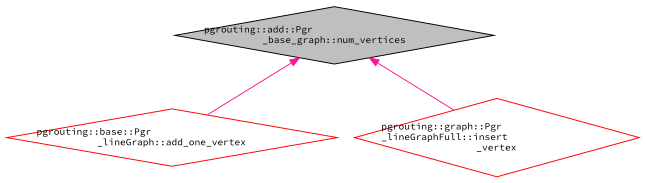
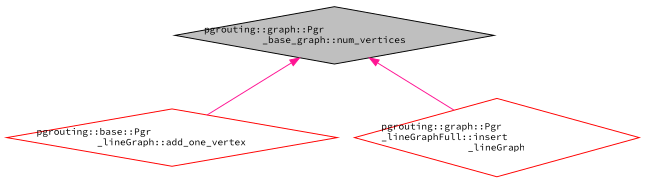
(334, 35) -> (334, 35)
(497, 138) -> (497, 138)
